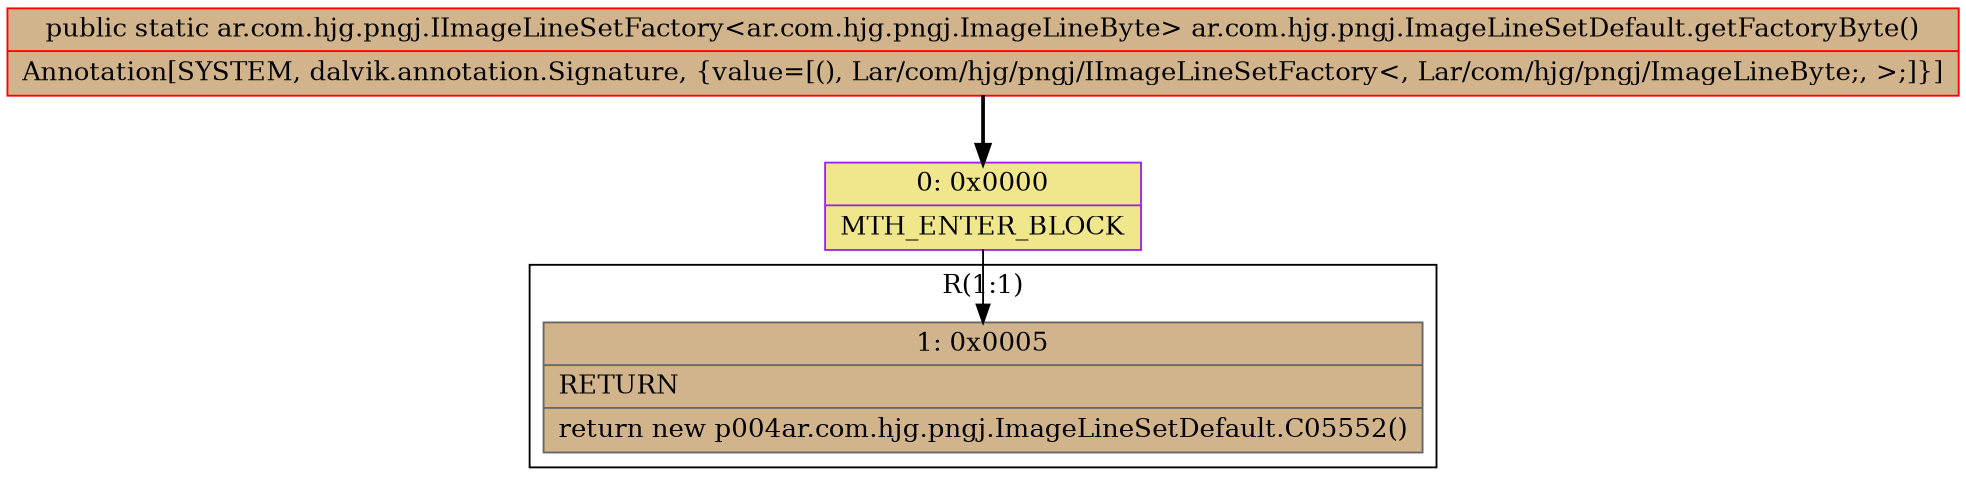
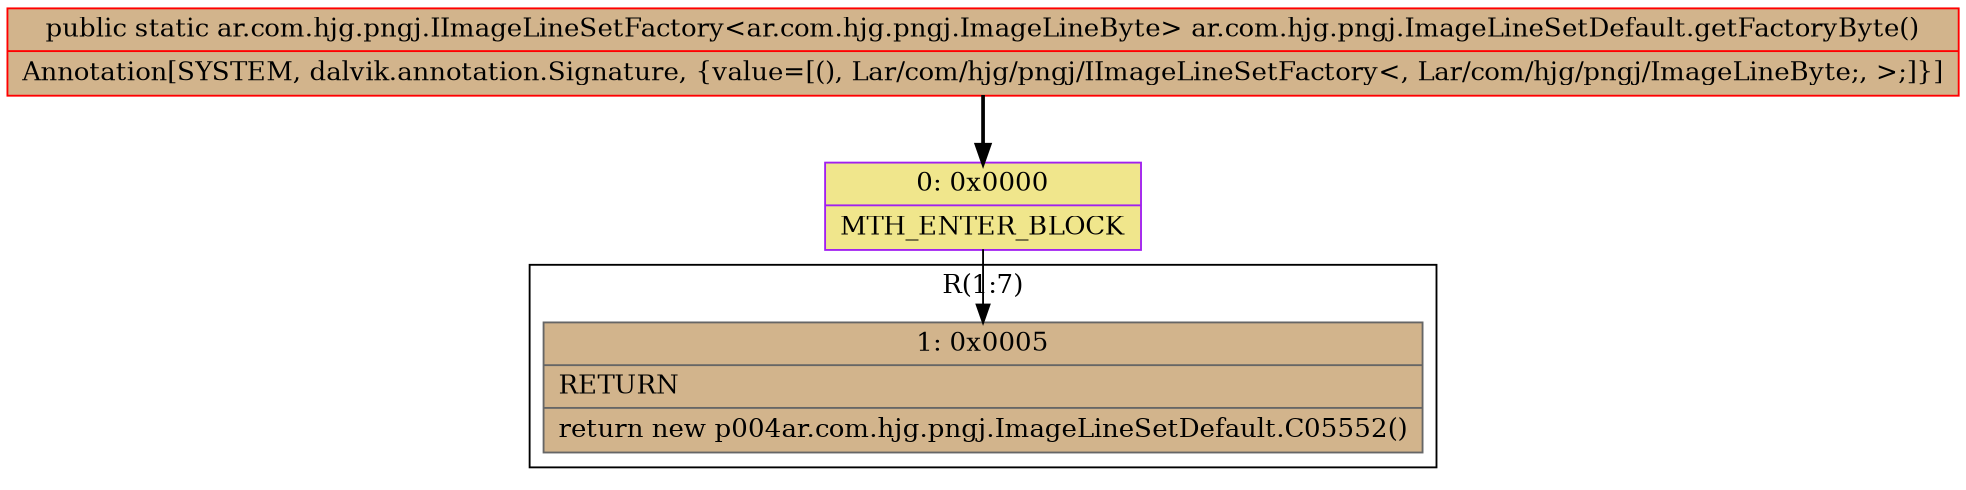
(983, 286) -> (983, 286)
